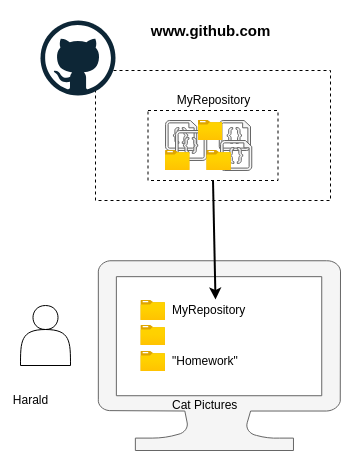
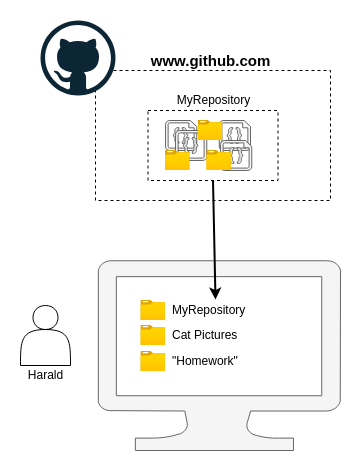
(211, 31) -> (211, 61)
(31, 401) -> (46, 376)
(211, 406) -> (211, 336)
